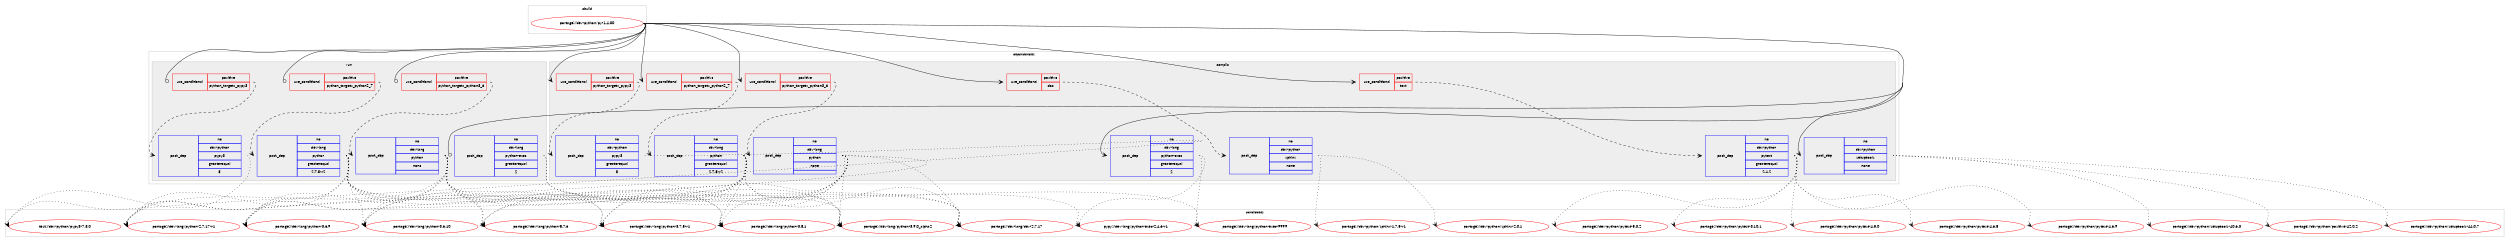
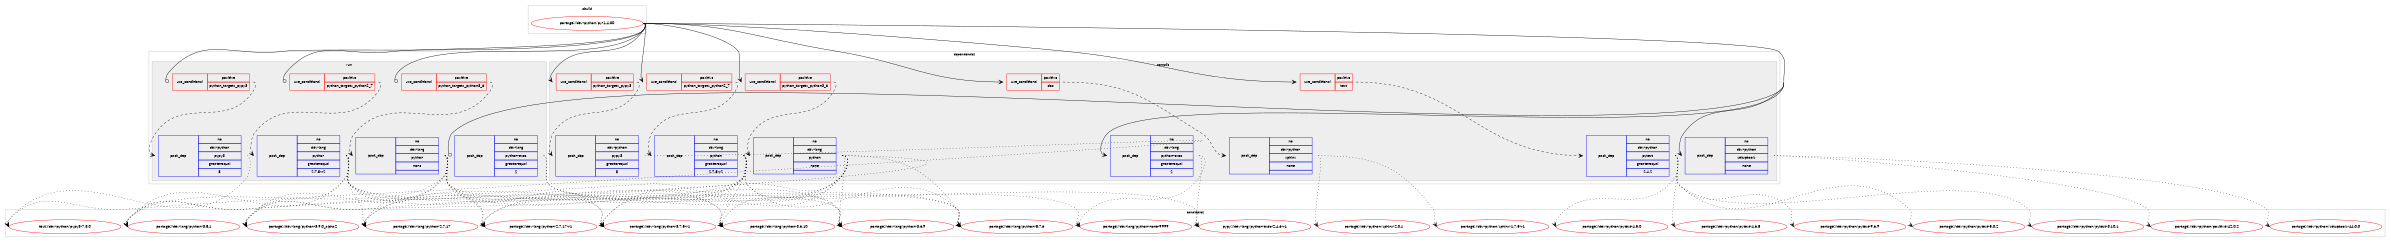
(1017, 227) -> (422, 227)
(1255, 227) -> (1136, 227)
(2088, 227) -> (1850, 227)
(2207, 227) -> none
(2445, 227) -> (2326, 227)
